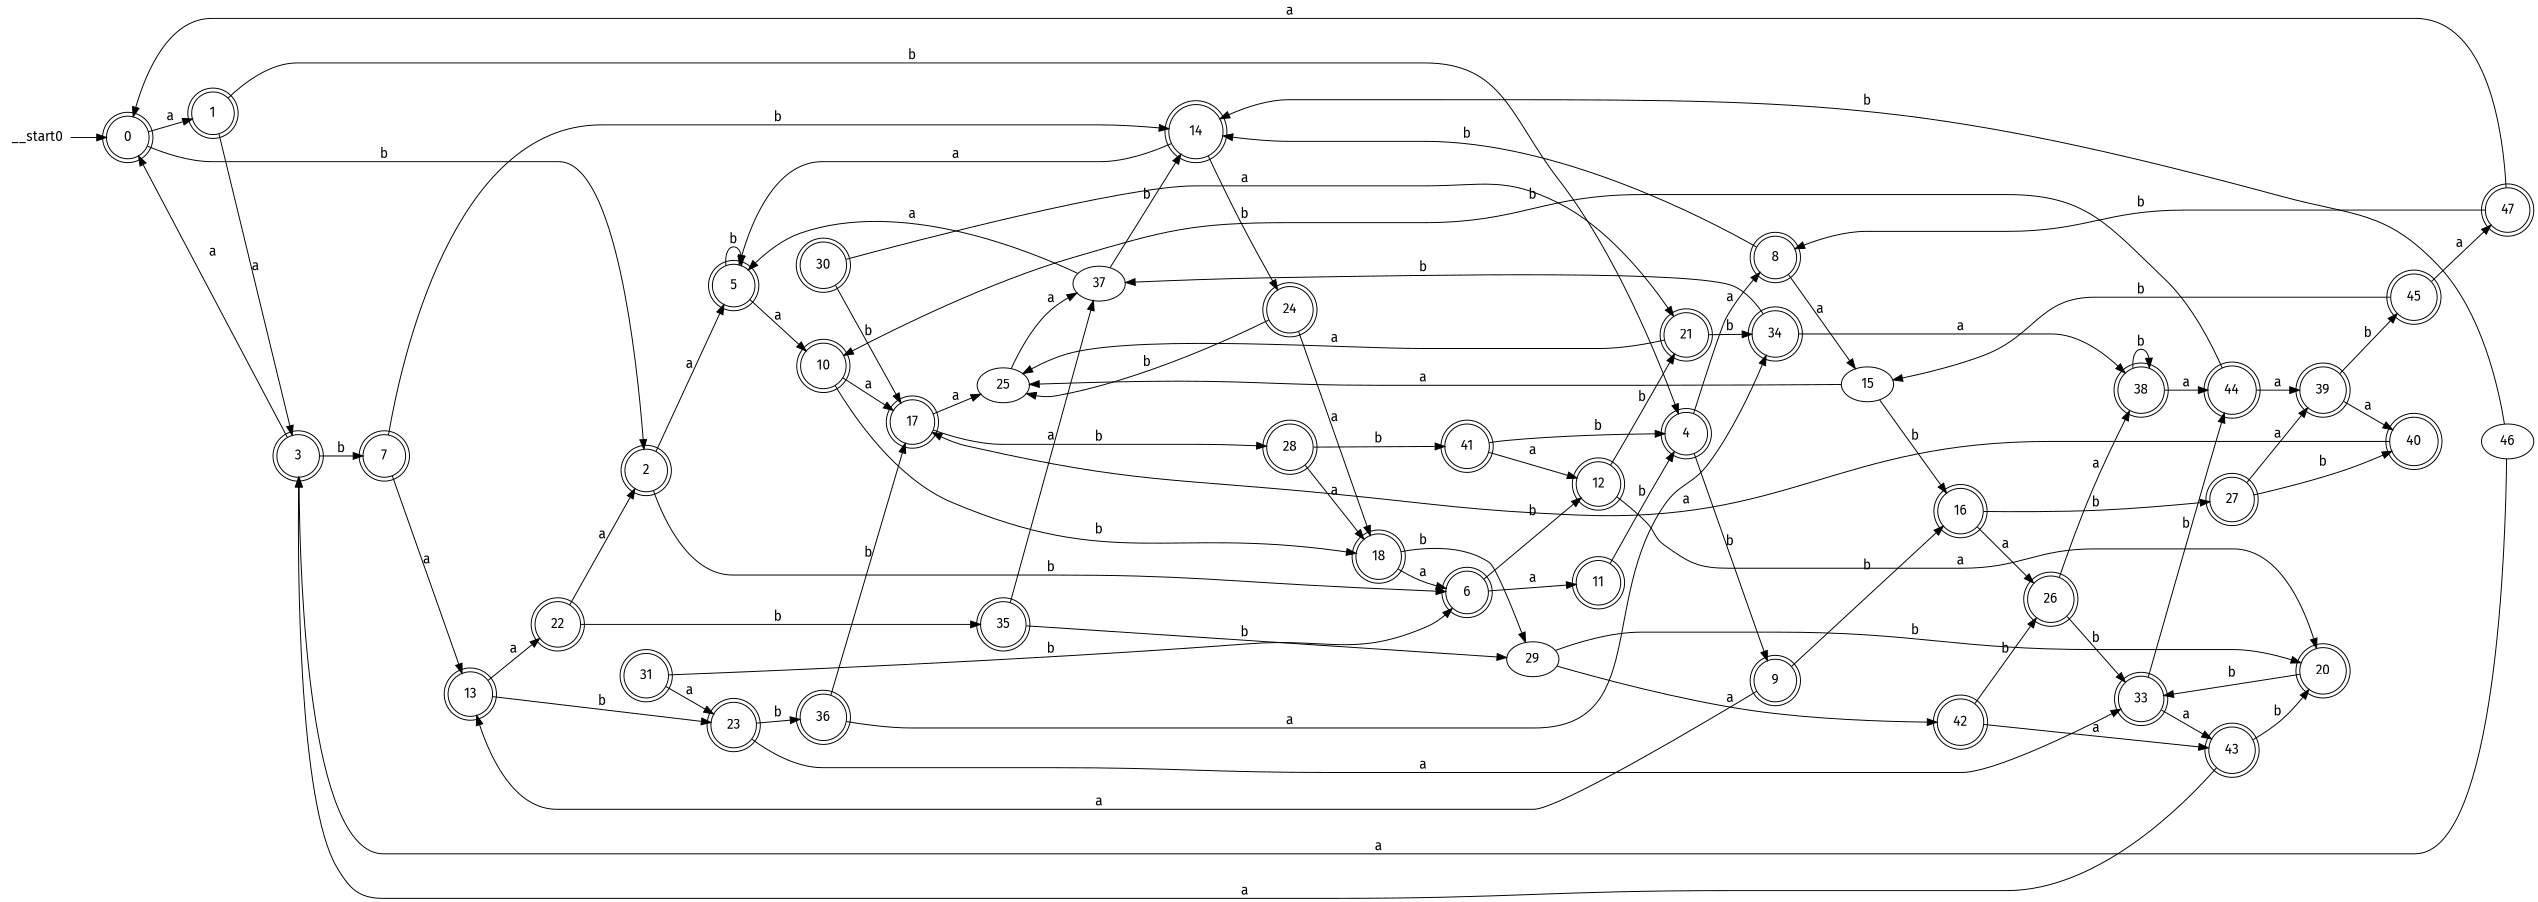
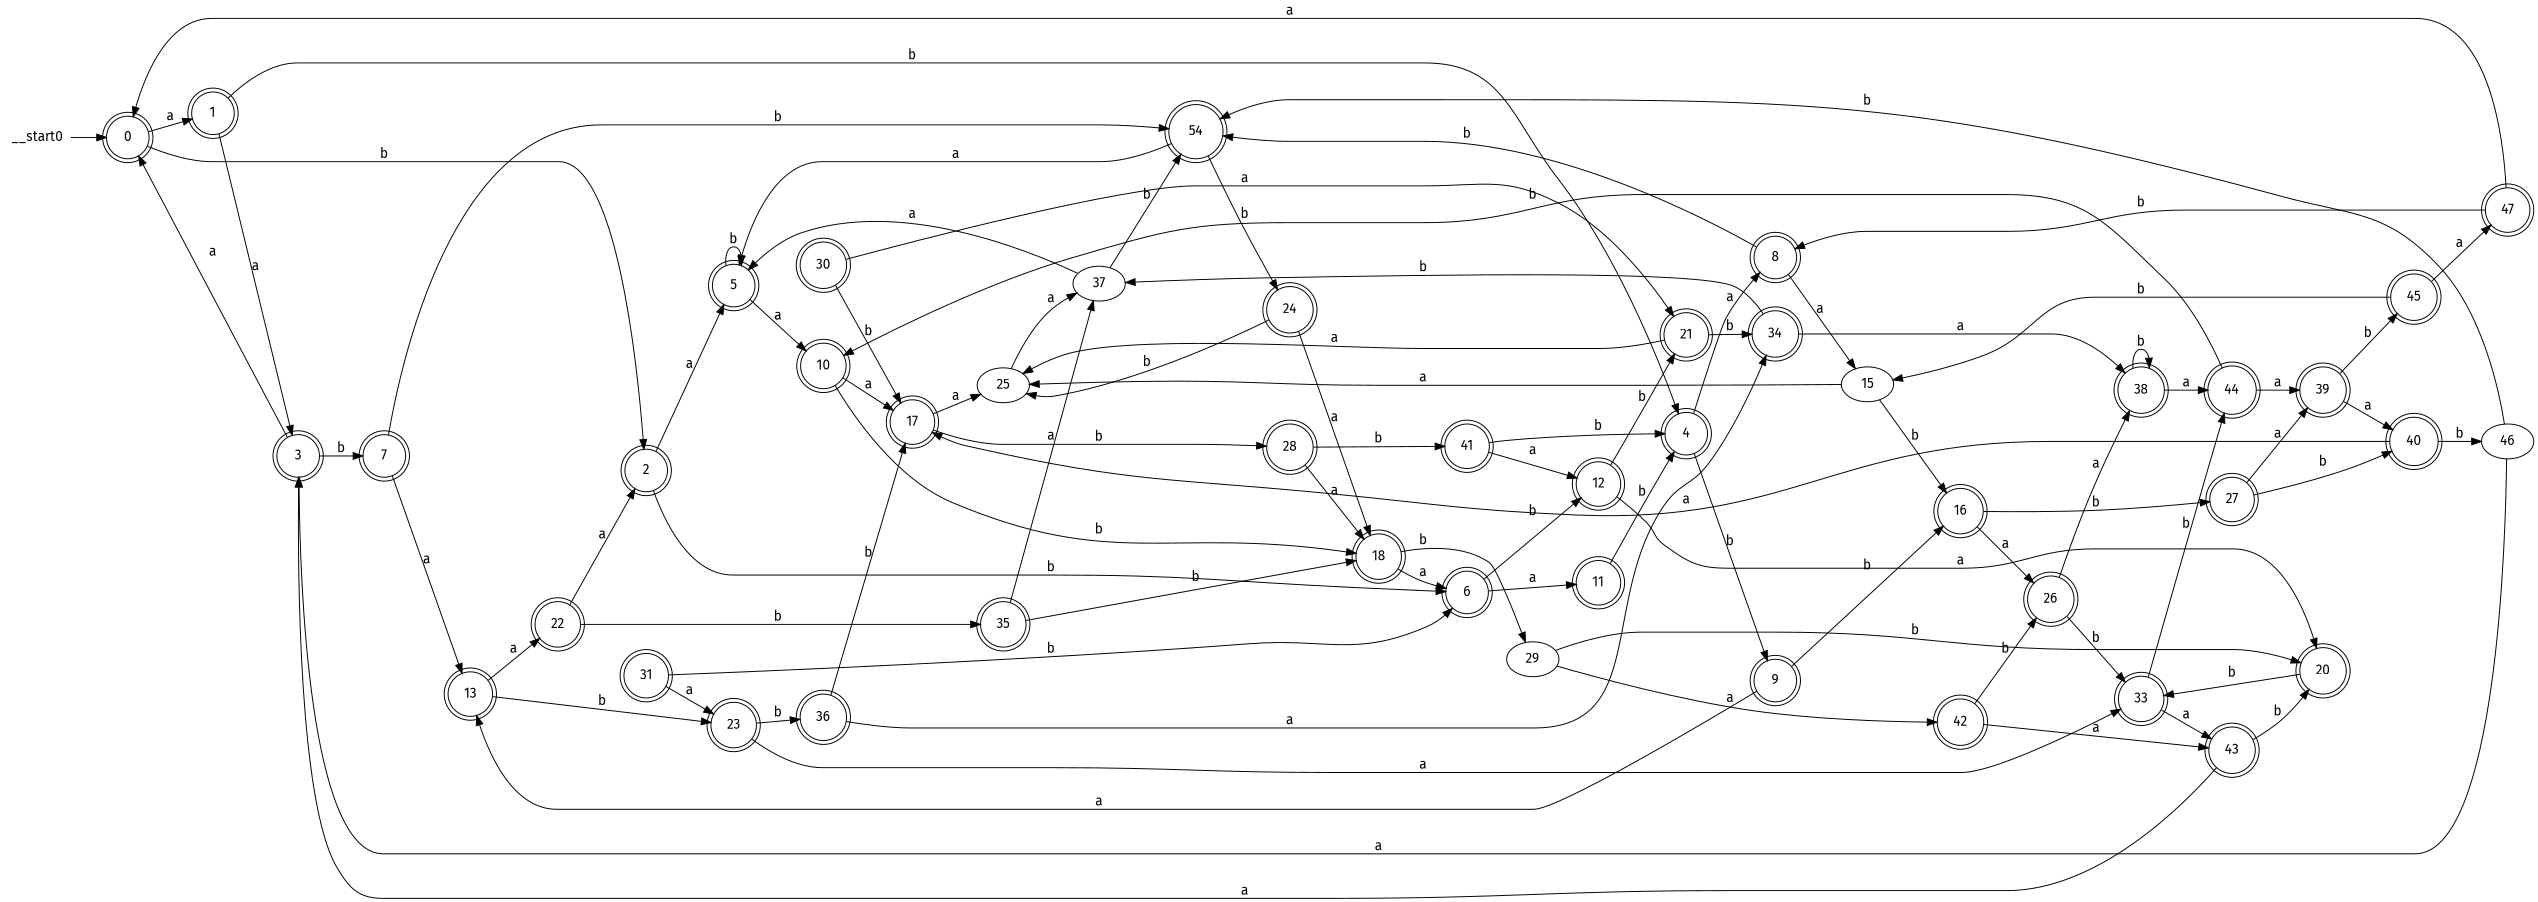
(1196, 132) -> (1196, 132)
none -> (2455, 441)
(1226, 639) -> (1186, 591)
